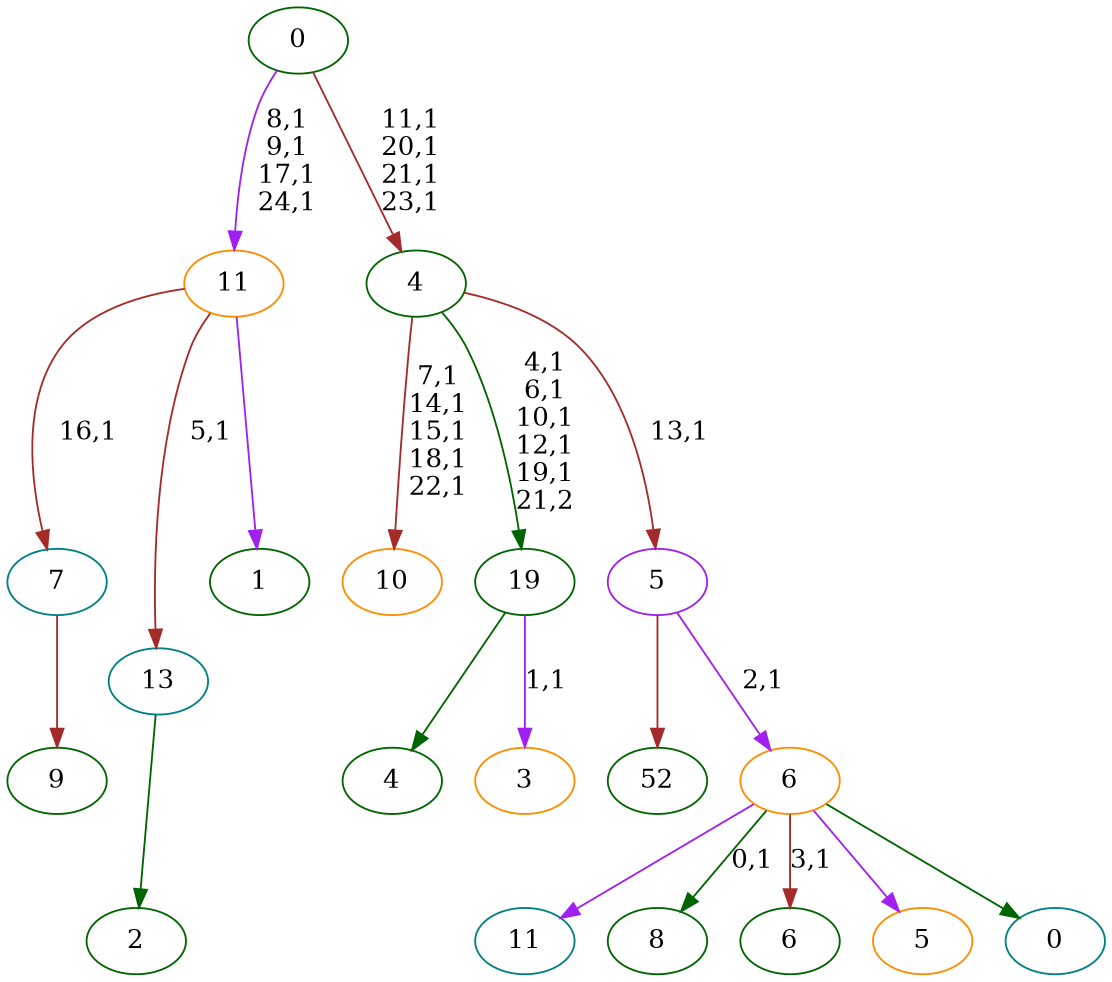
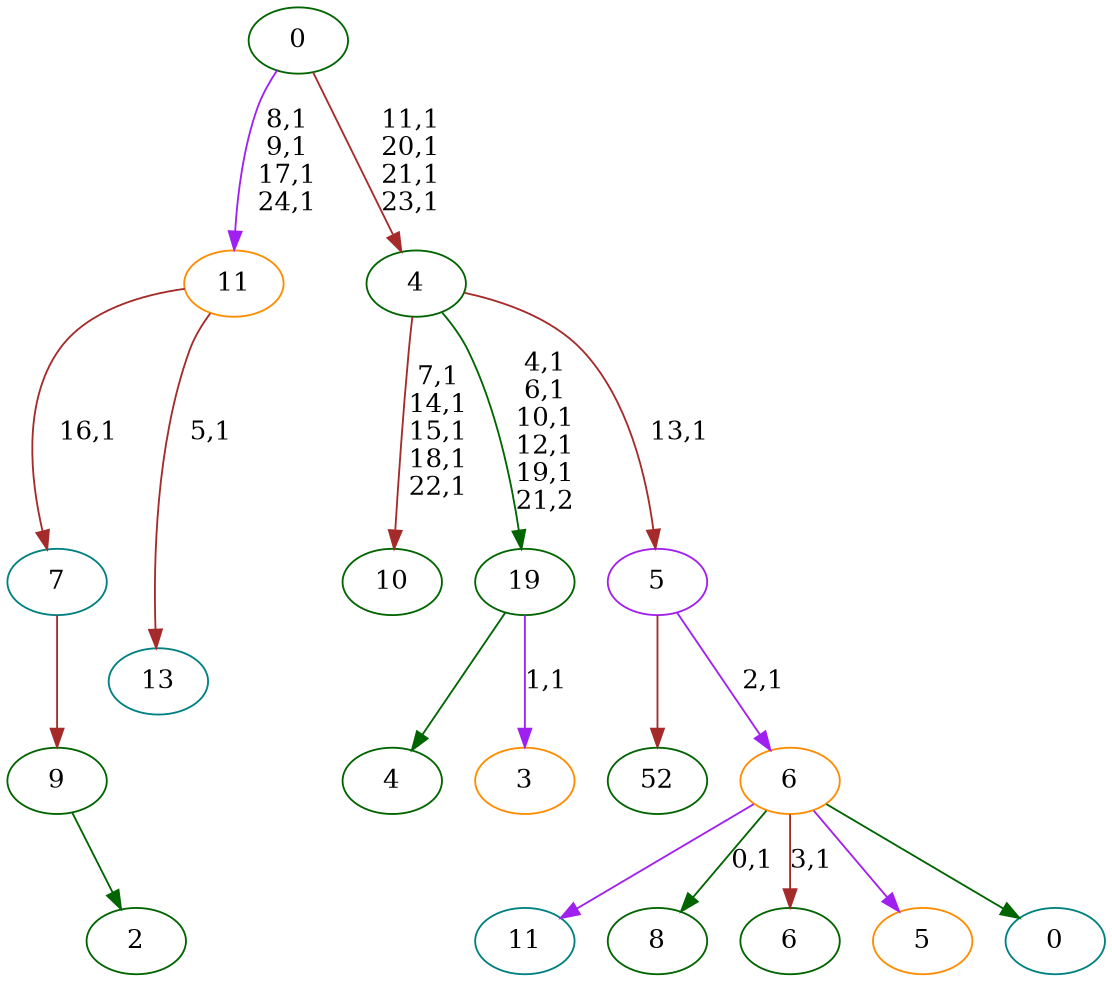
(260, 582) -> none
(392, 582) -> (392, 582)
(148, 802) -> (92, 853)
